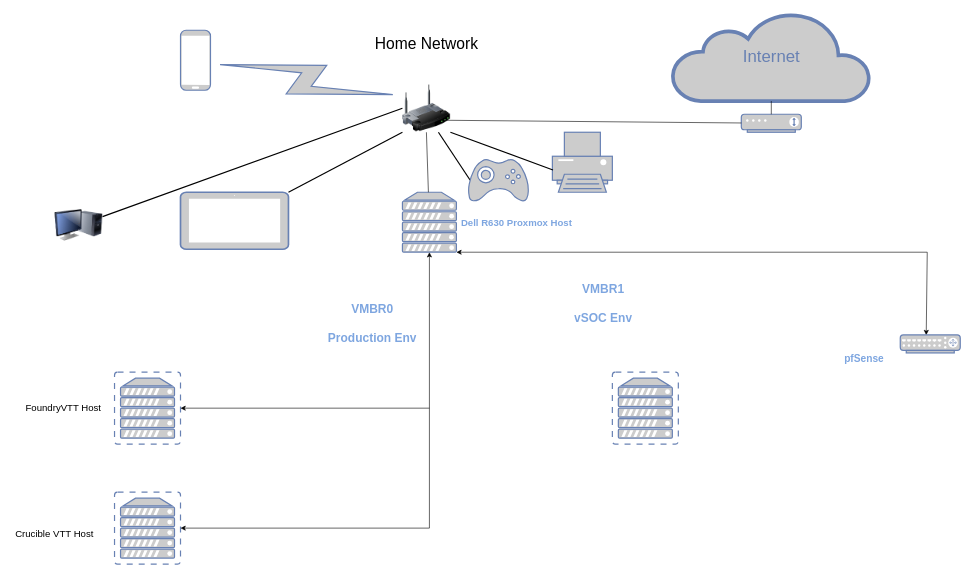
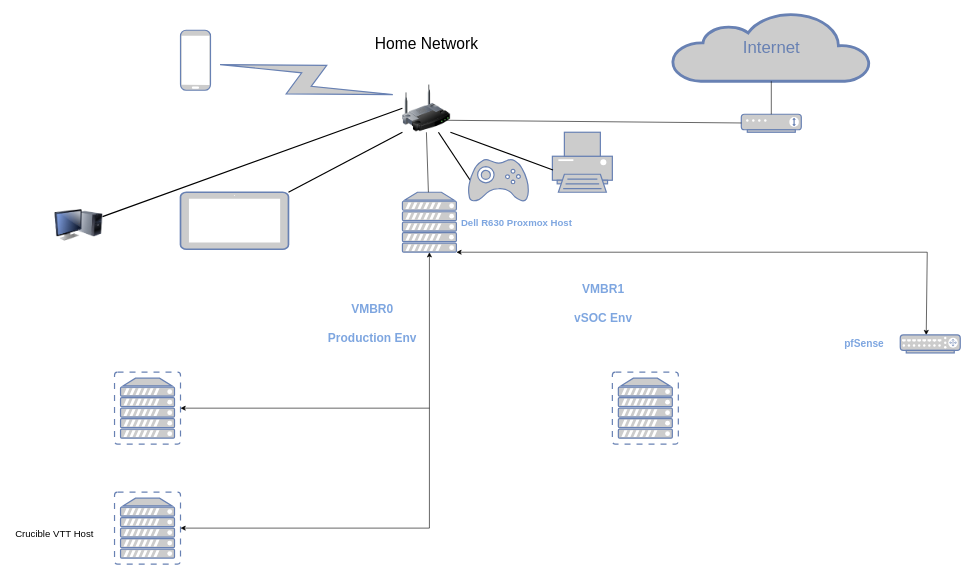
(771, 57) -> (771, 47)
(864, 359) -> (864, 344)
(63, 408) -> none
